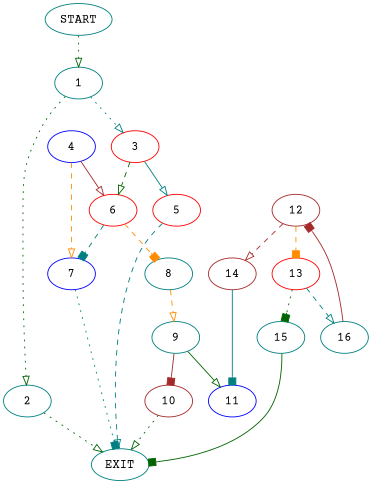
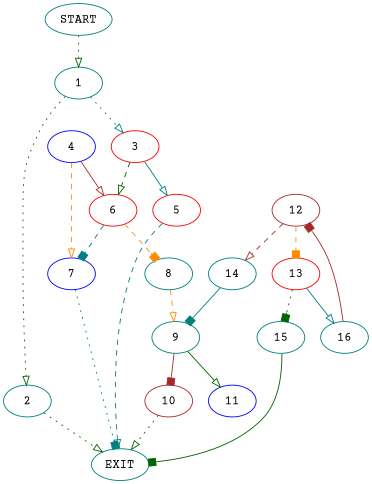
(232, 274) -> (232, 274)
(317, 302) -> (317, 302)
(232, 333) -> (207, 302)
